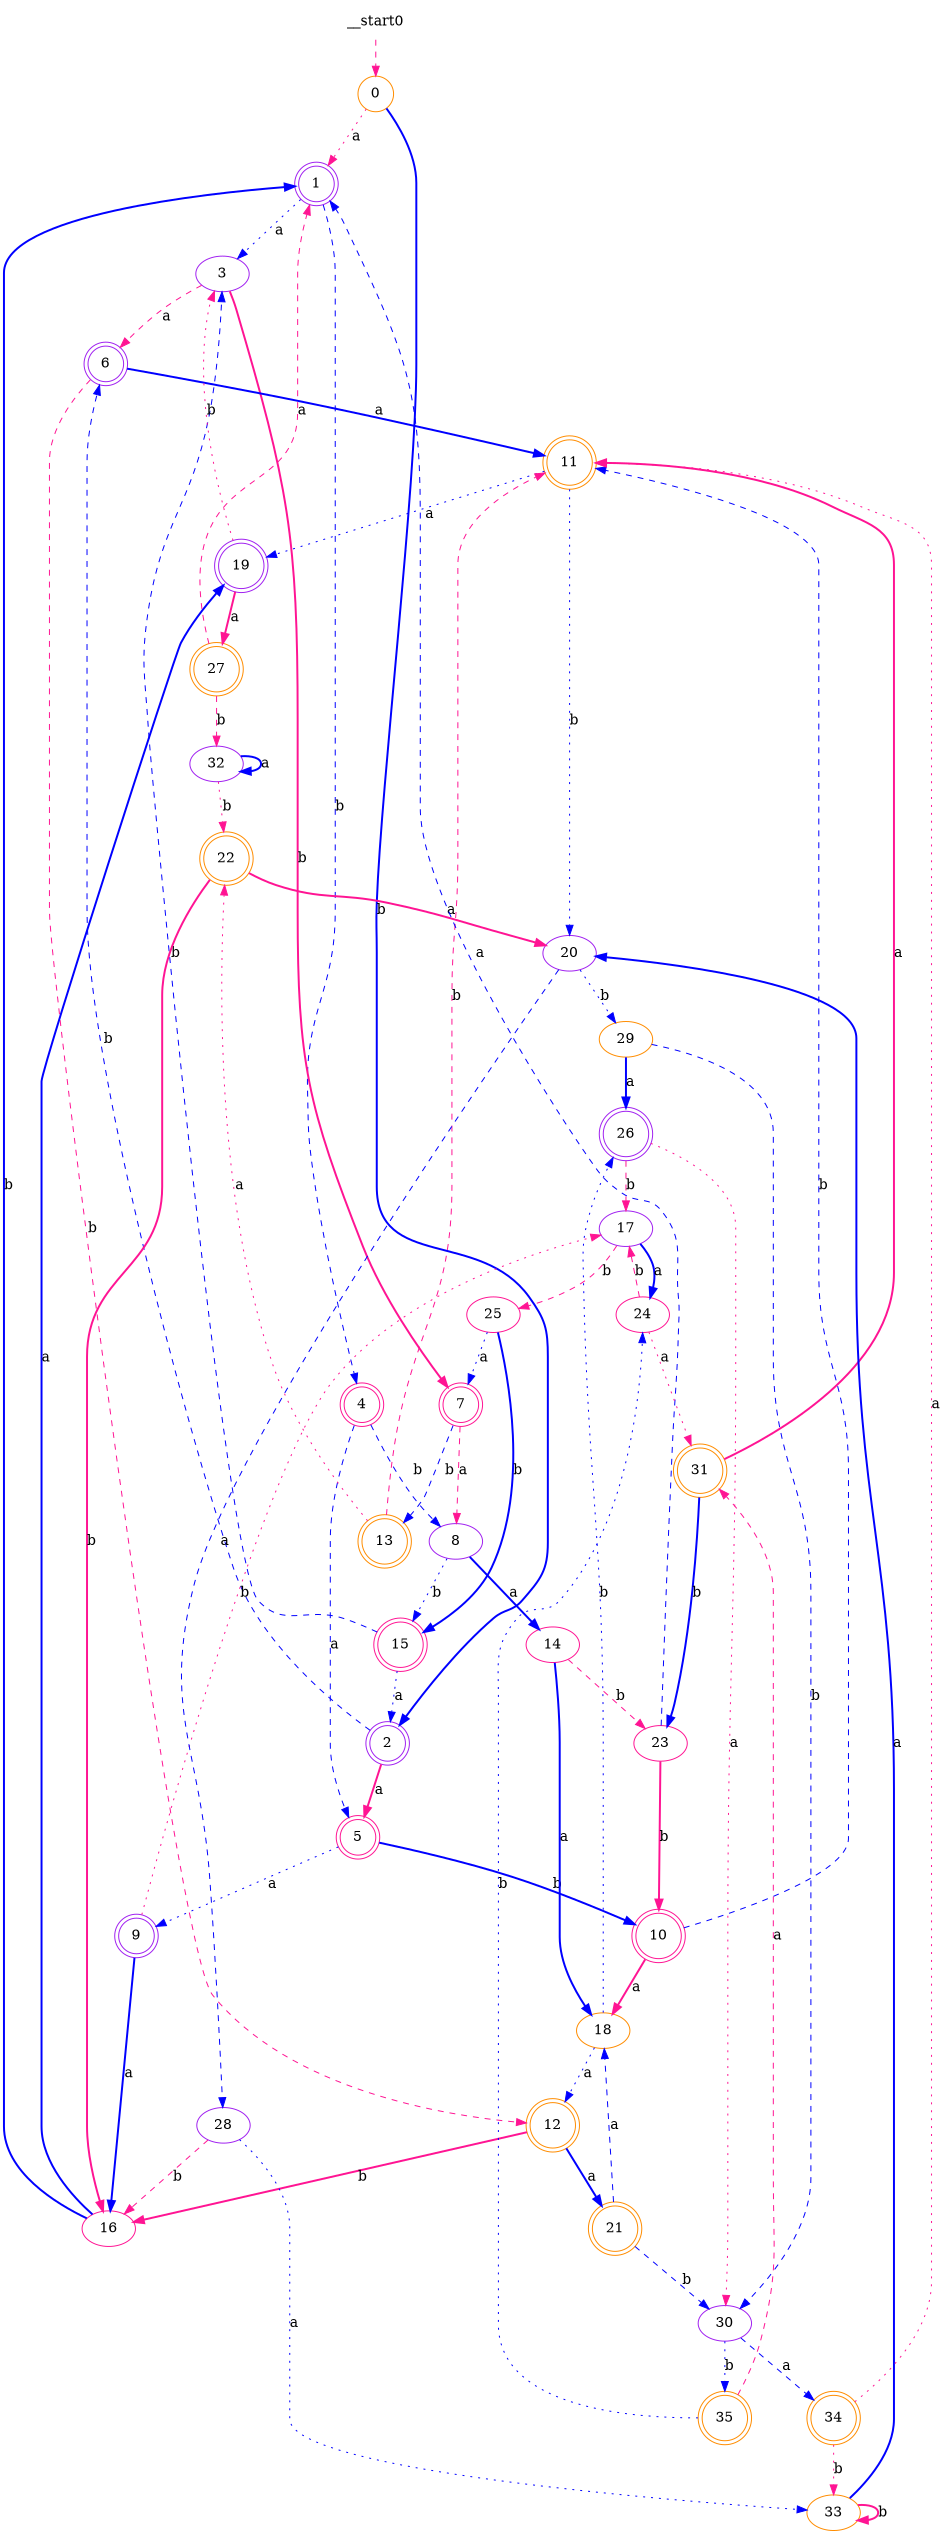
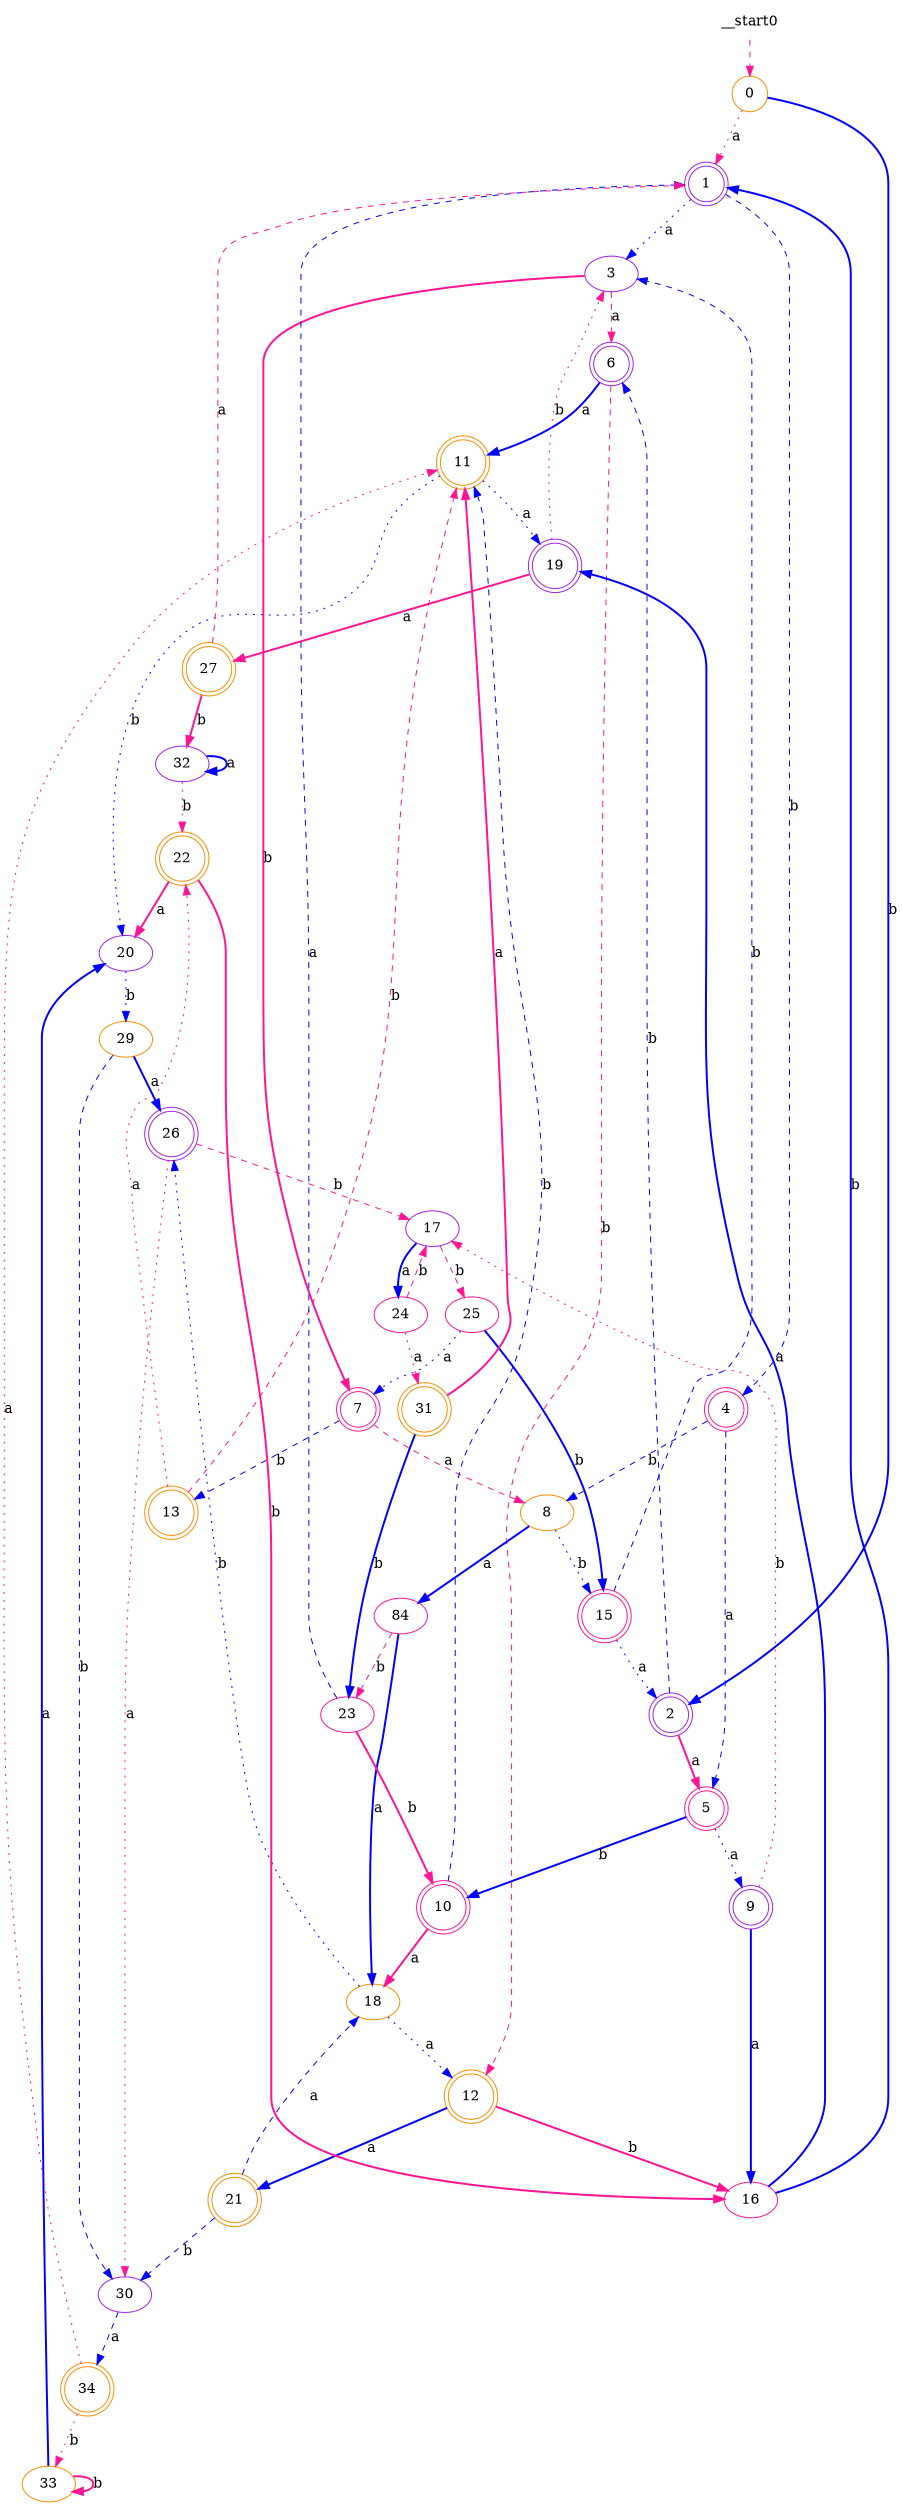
(217, 716) -> (196, 716)
(456, 1541) -> (547, 1513)
(553, 1645) -> (401, 1616)
(223, 2125) -> none
(725, 2418) -> none
